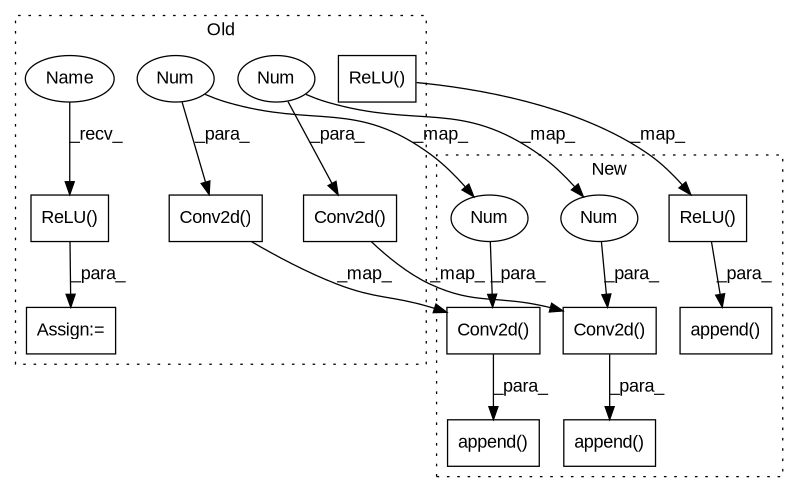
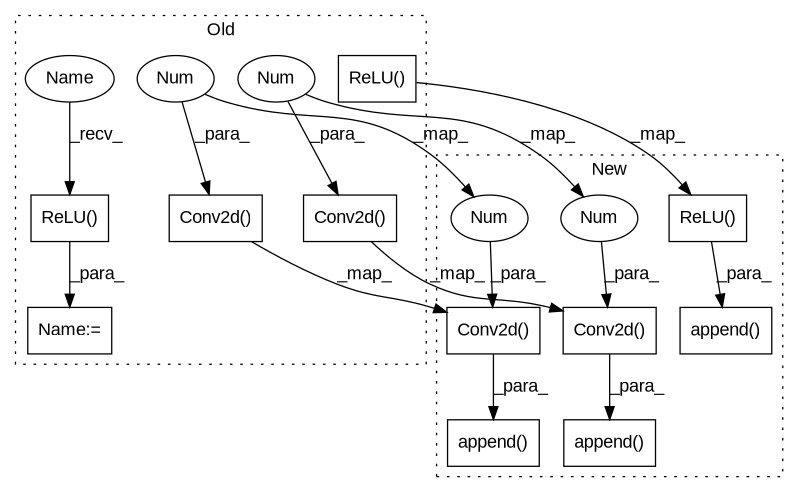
(71, 331) -> (70, 331)
